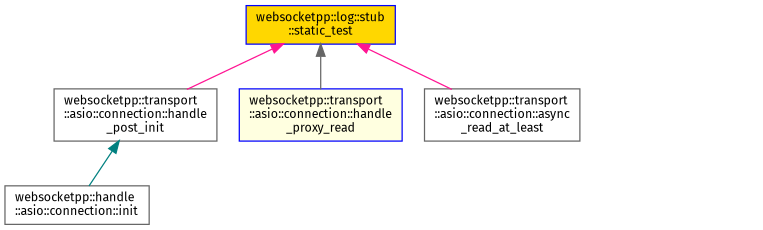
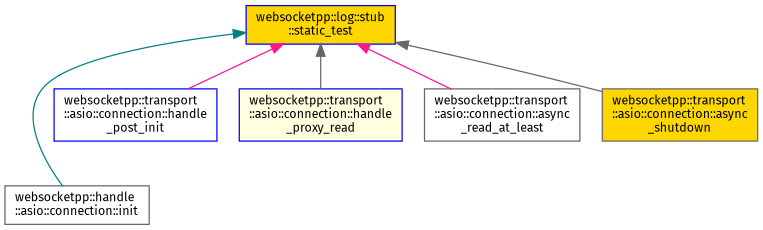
(135, 115) -> (135, 115)
none -> (680, 115)
(101, 169) -> (83, 65)
